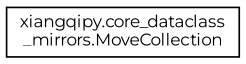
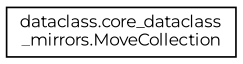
(123, 32) -> (121, 32)
